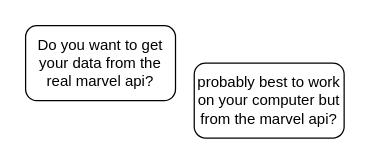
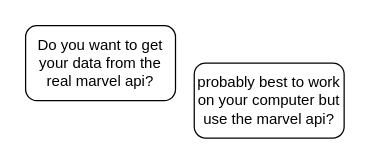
(269, 101) -> (269, 101)
